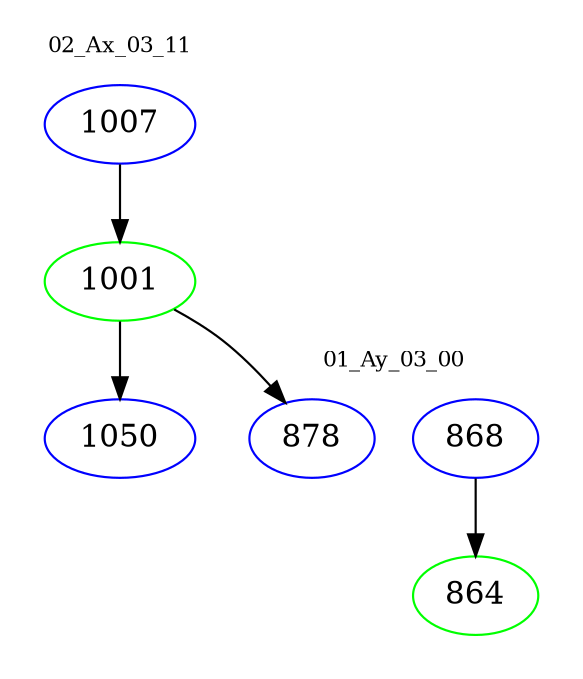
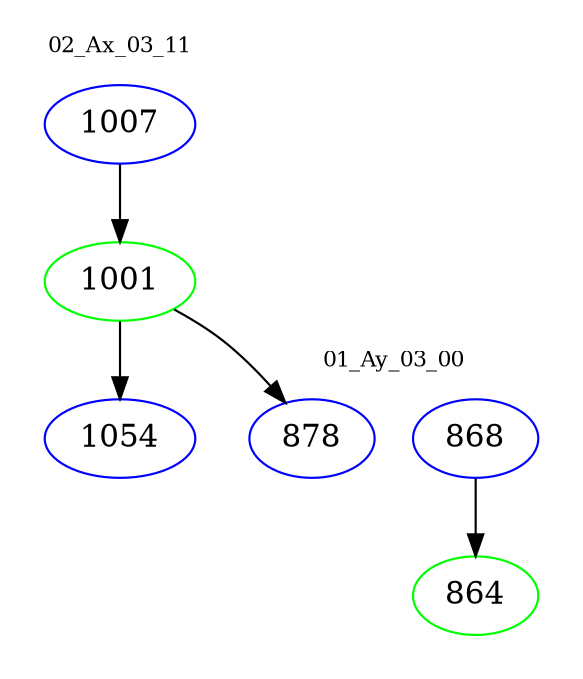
(120, 439) -> (120, 439)
